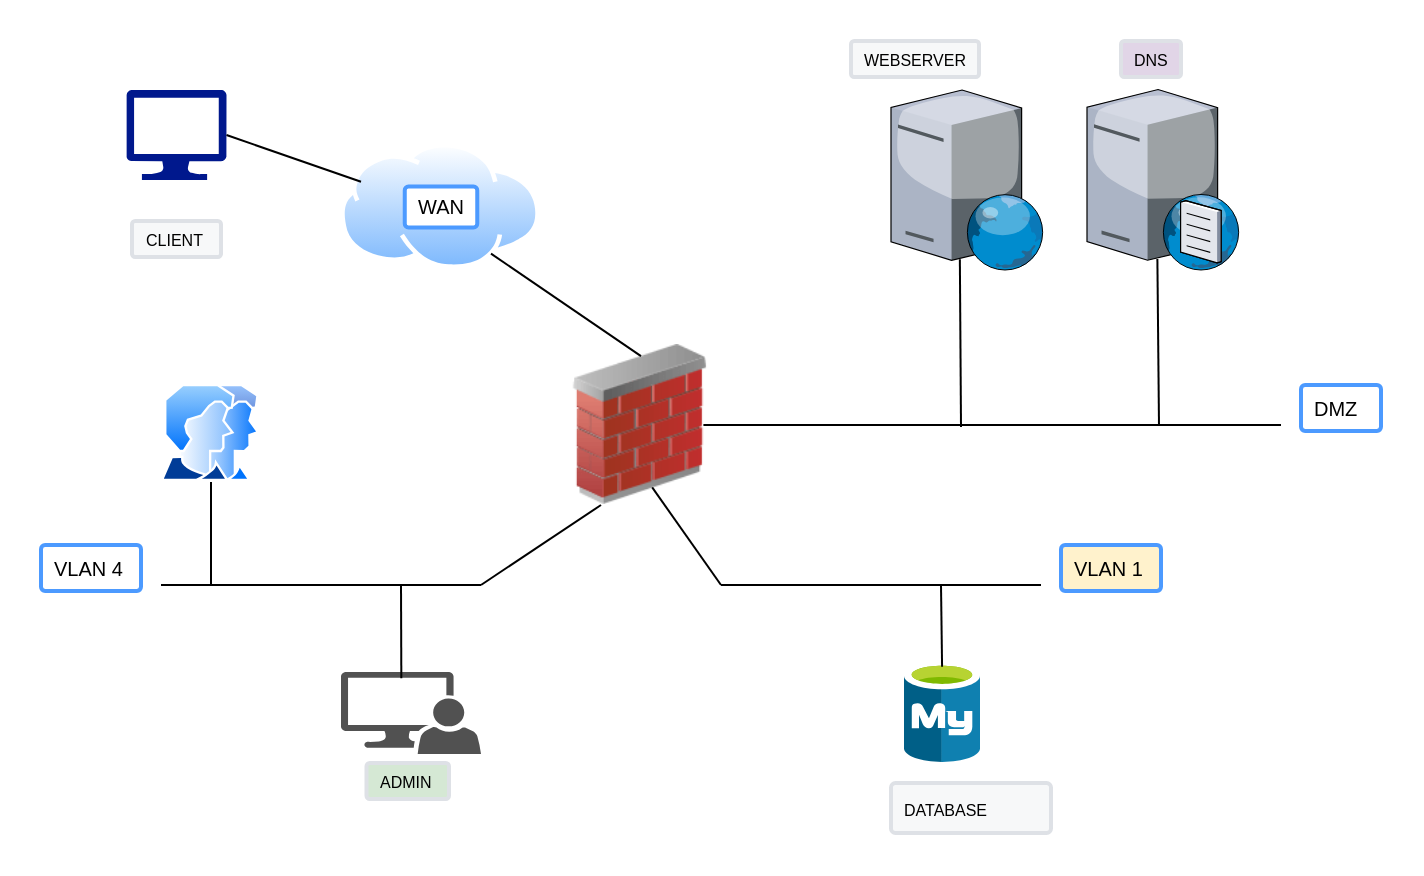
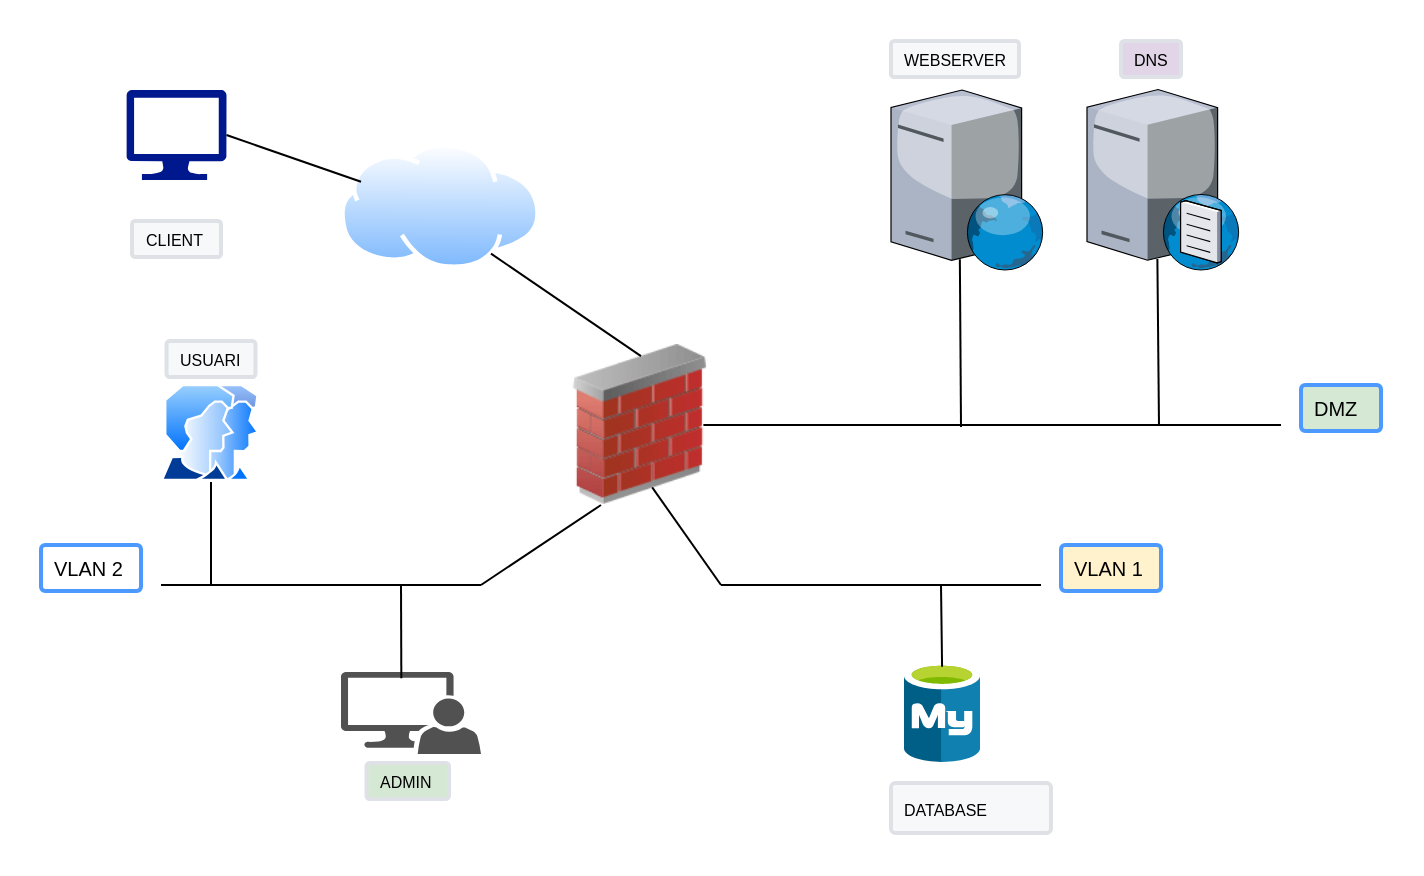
(915, 59) -> (955, 59)
(441, 207) -> none
none -> (211, 359)
(1341, 408) -> (1341, 408)
(92, 569) -> (92, 569)
